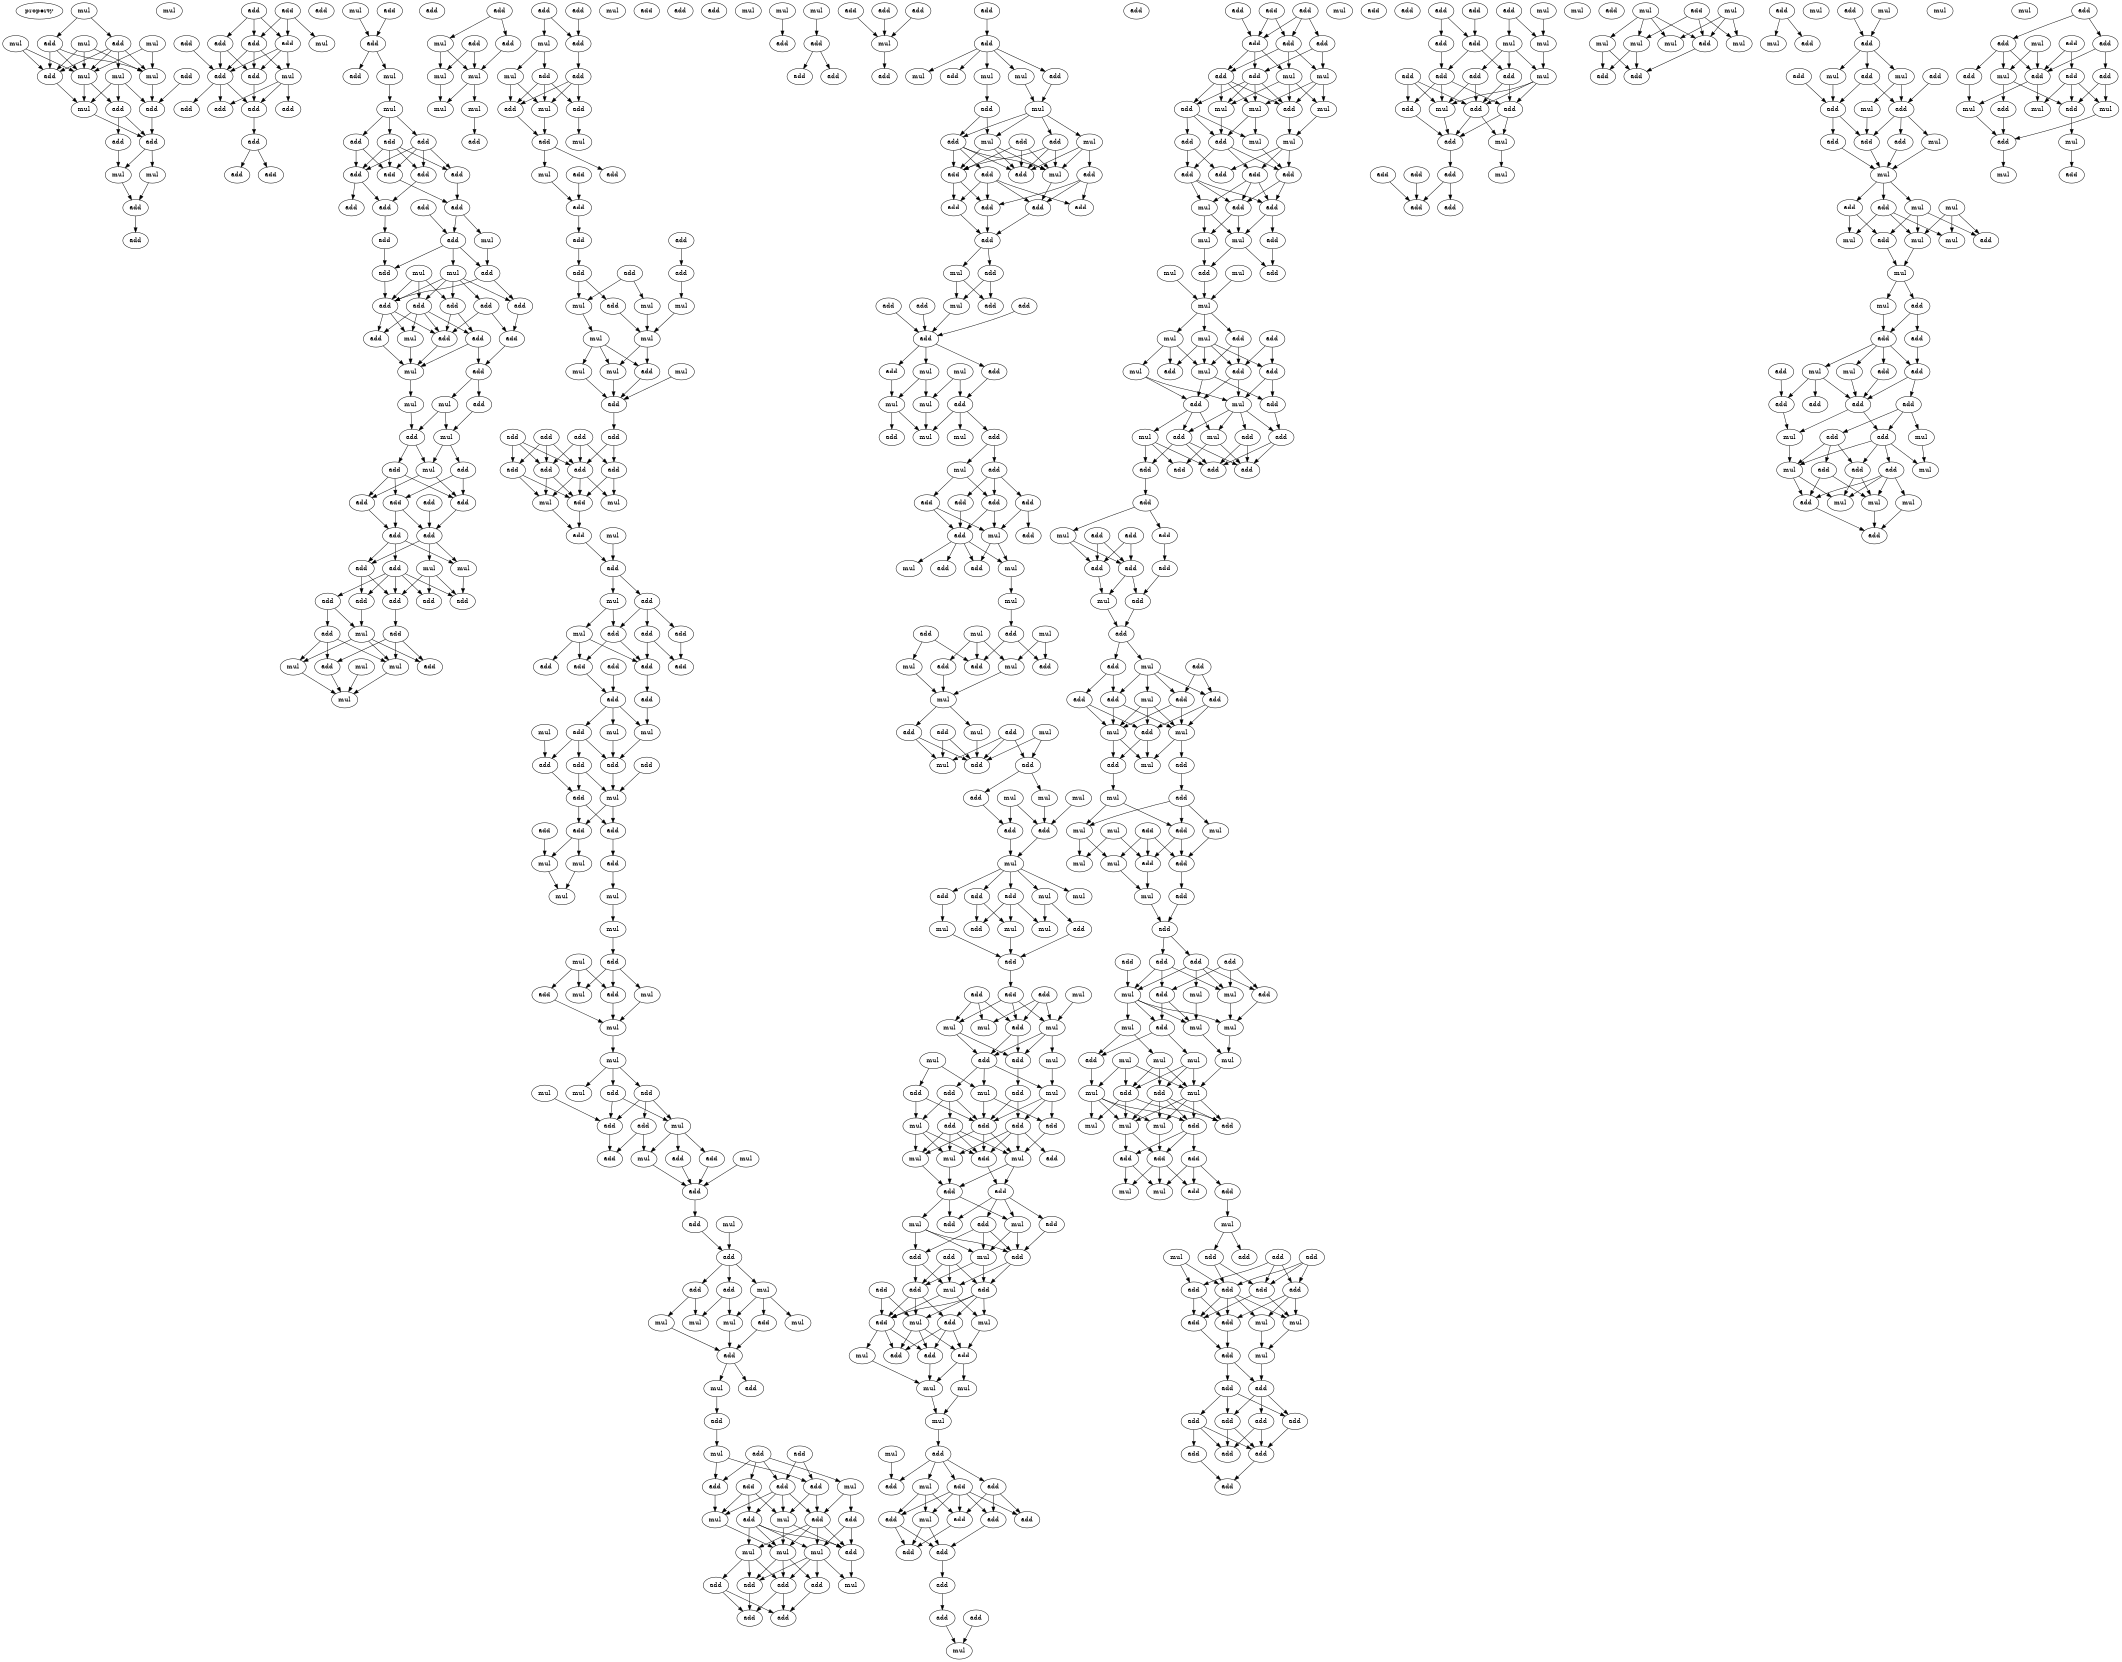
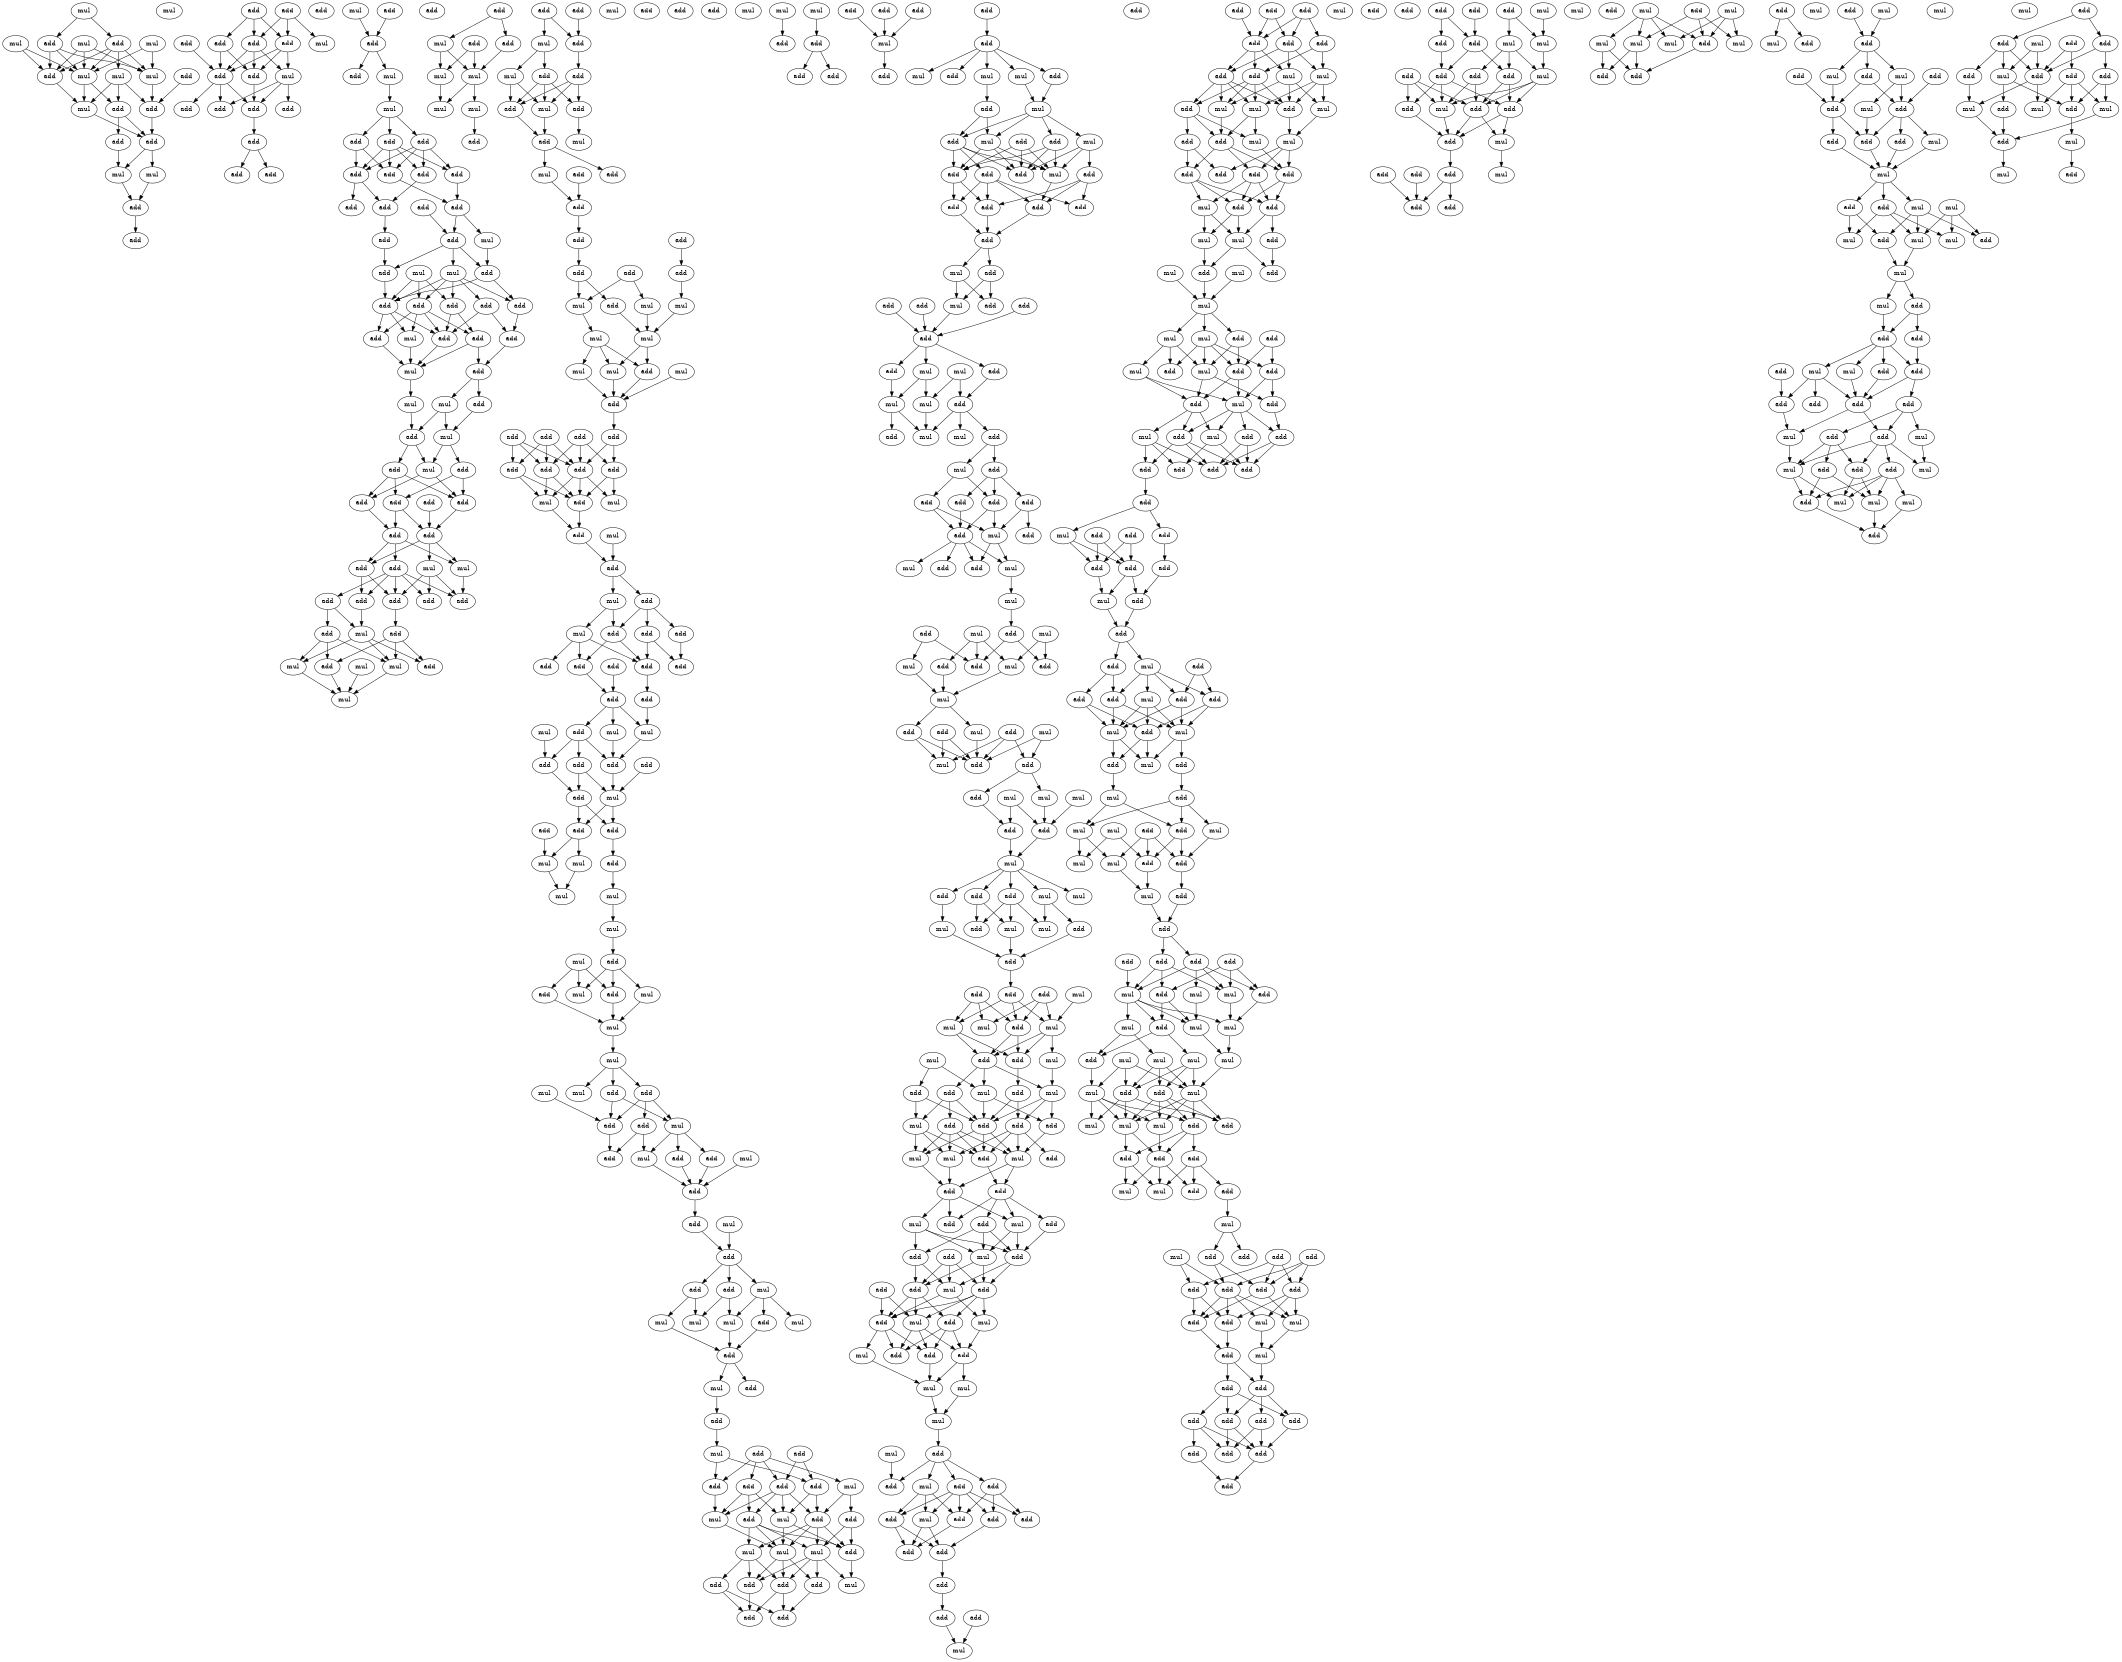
(39, 11) -> none
